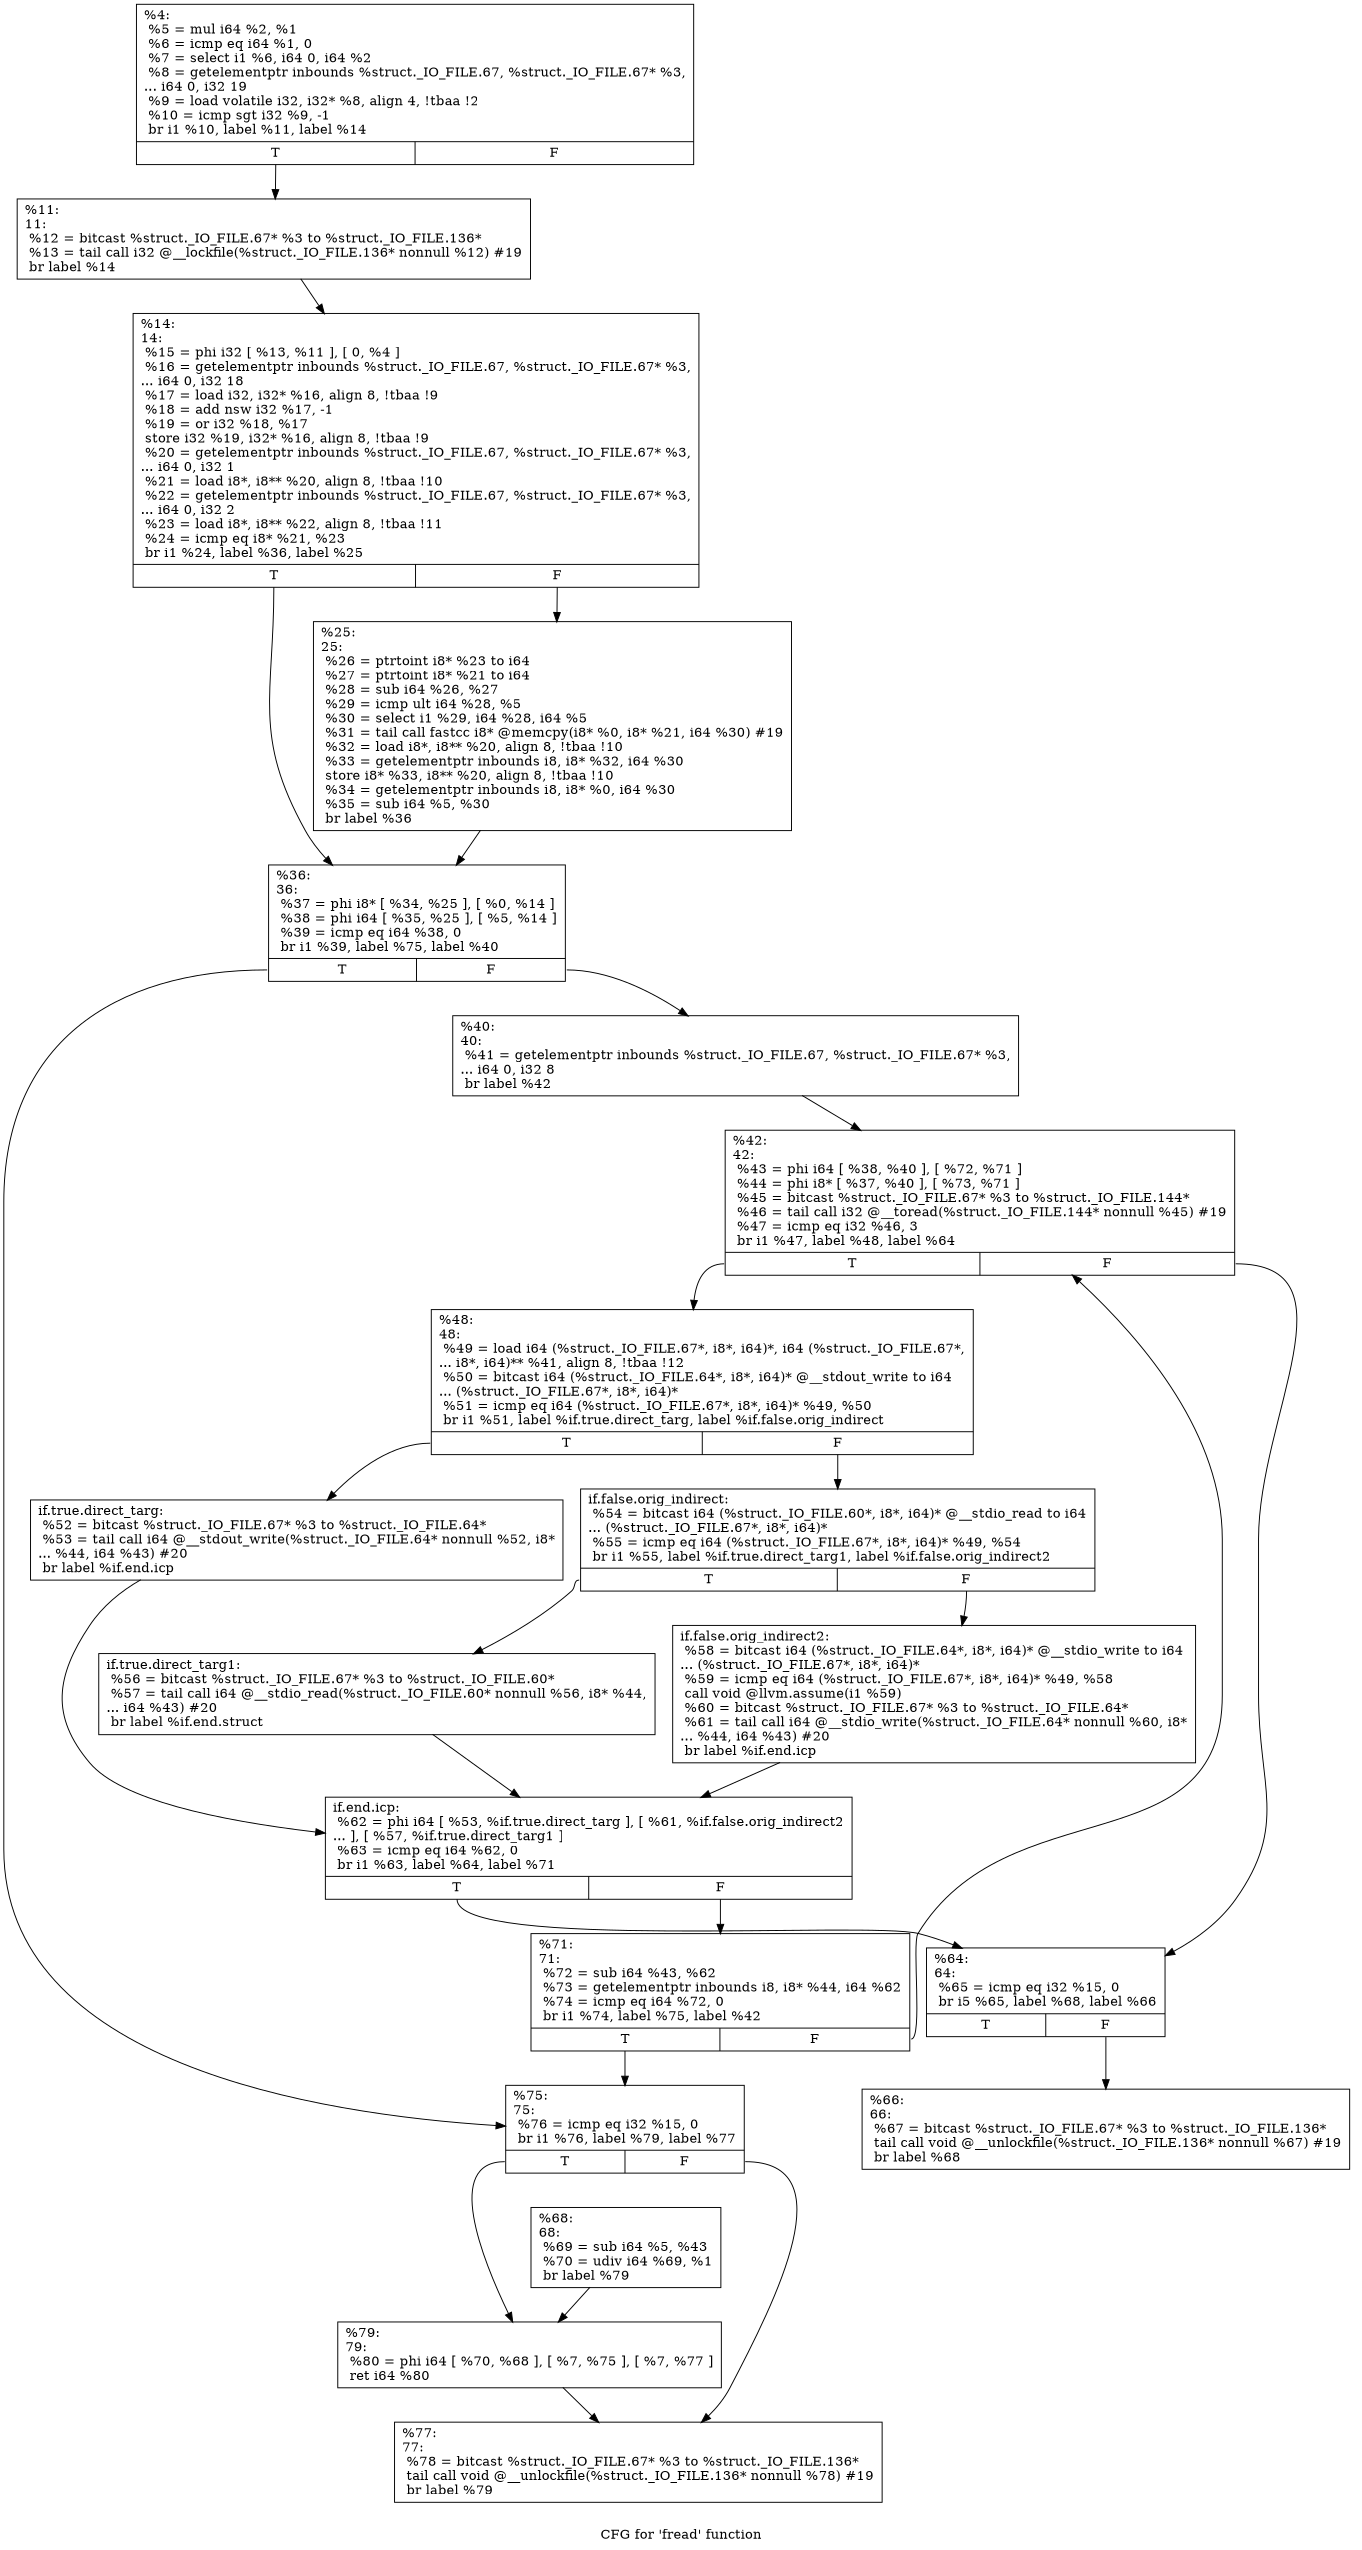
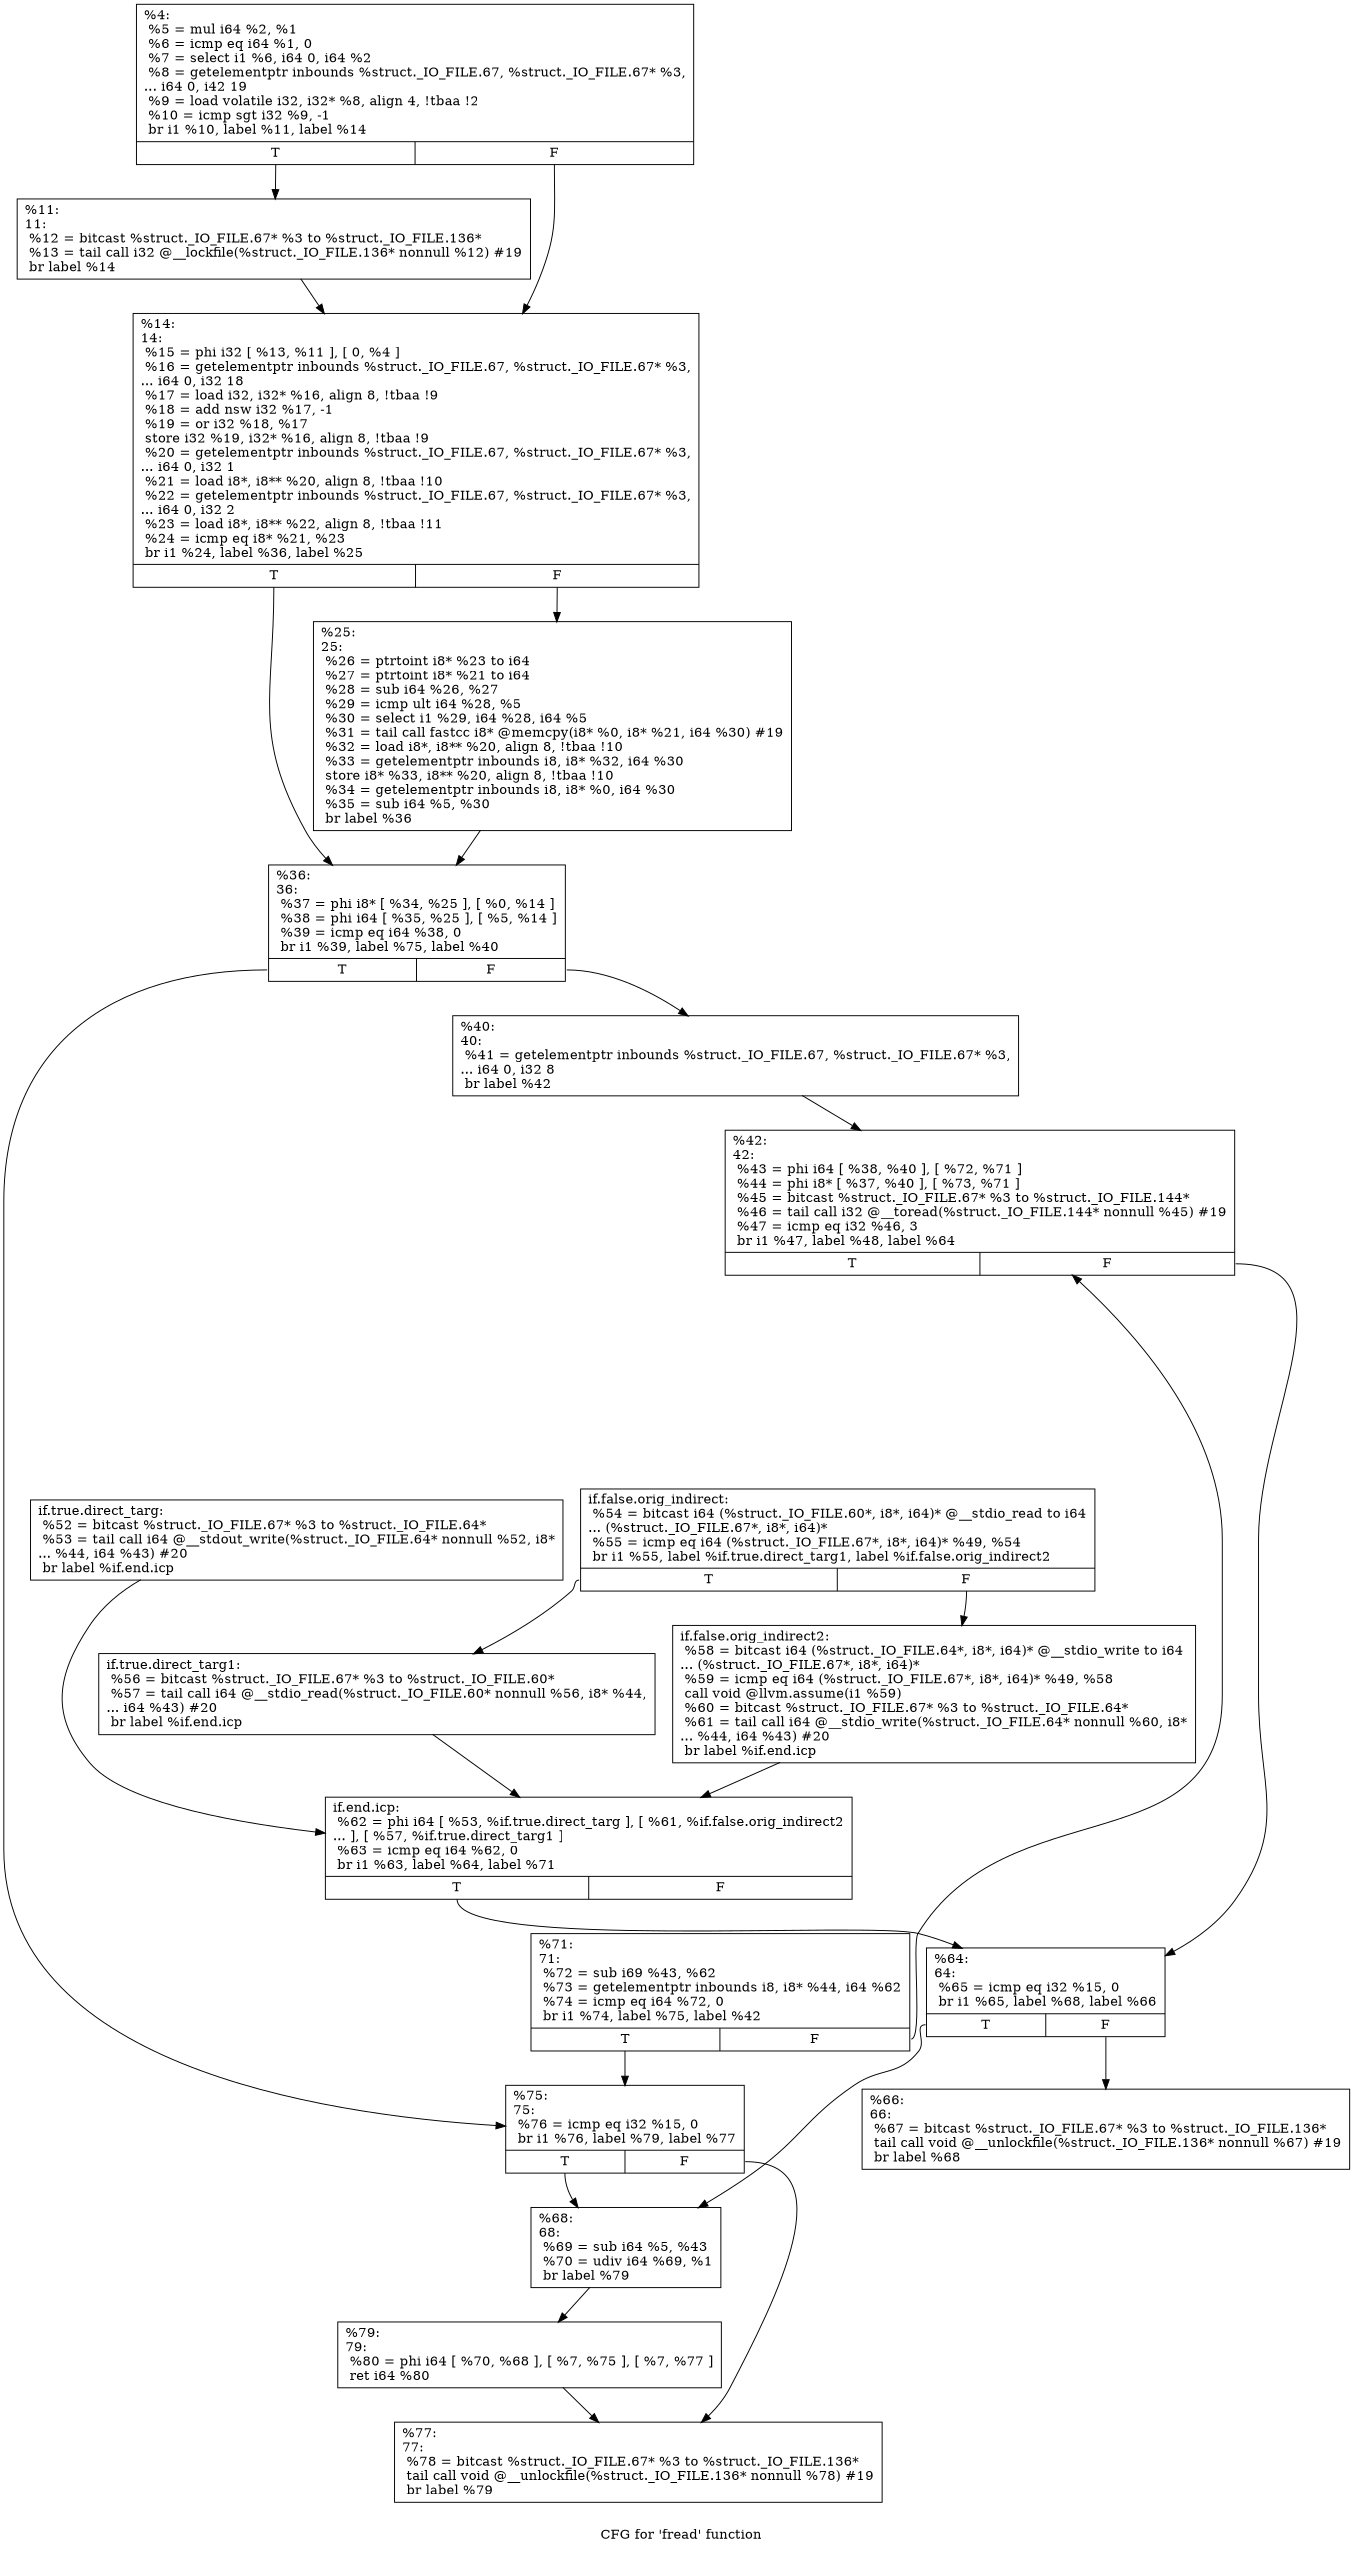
(196, 87) -> (196, 87)
none -> (552, 237)
(702, 1382) -> none
(185, 1722) -> (175, 1722)
(720, 1912) -> none
(628, 1973) -> (628, 1973)
(1046, 2002) -> (1046, 2002)
none -> (821, 2111)
(477, 2231) -> (567, 2187)
